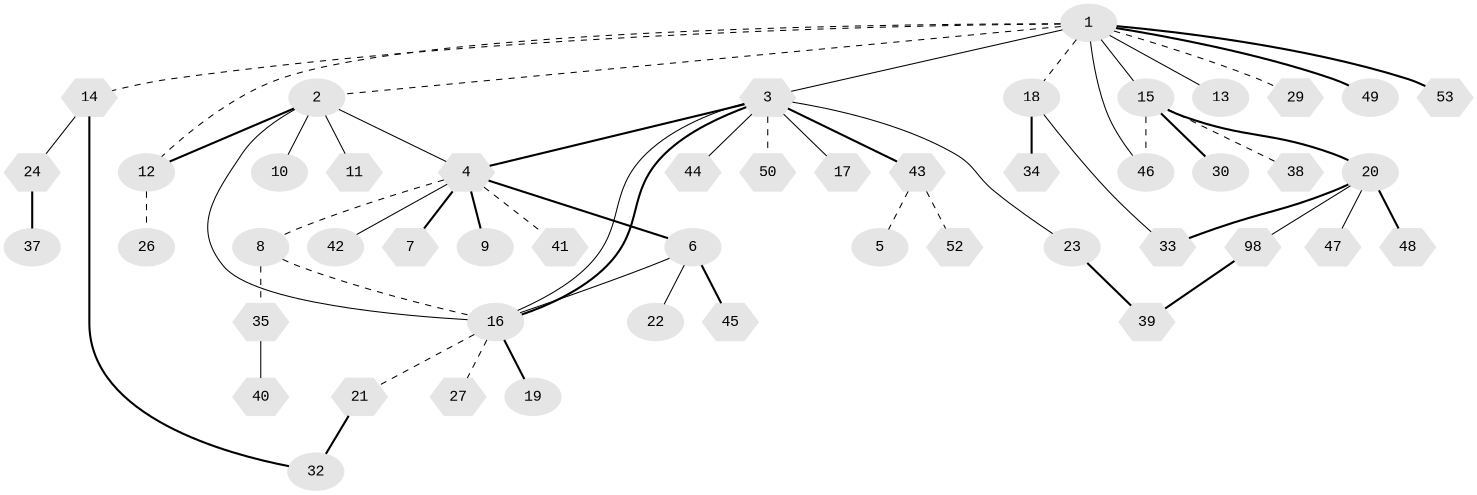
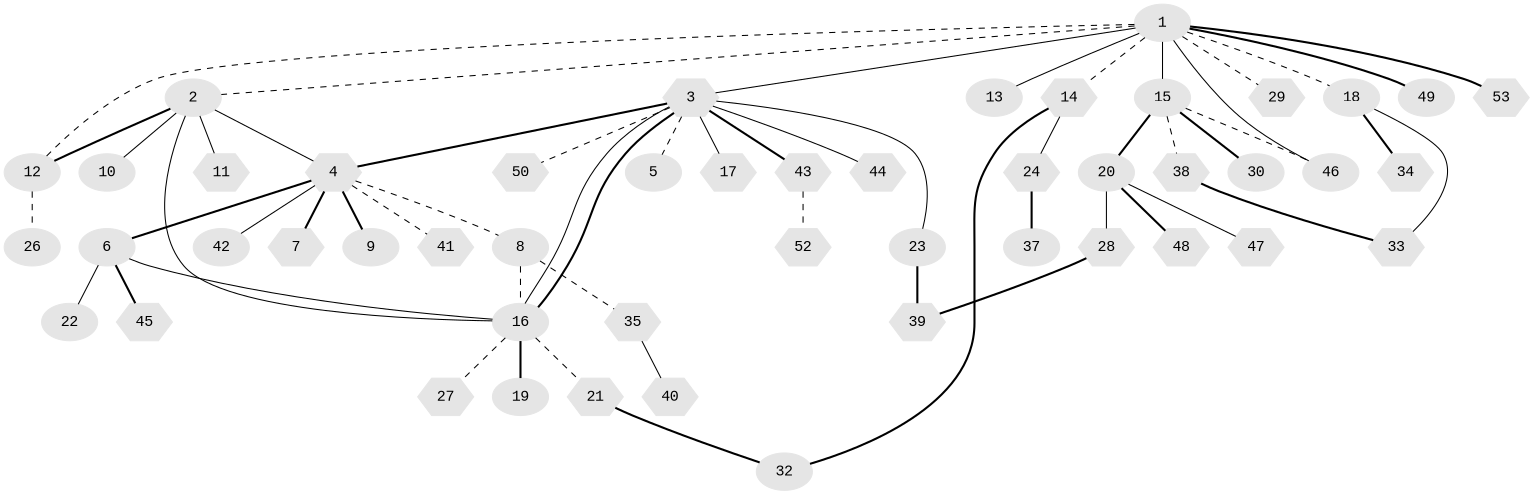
(898, 210) -> (672, 136)
(1269, 212) -> (1286, 215)
(1253, 247) -> (1106, 247)
